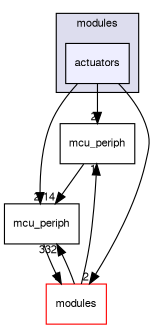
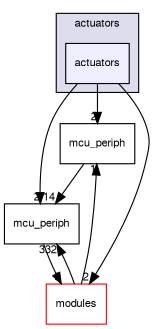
(97, 24) -> (97, 24)
